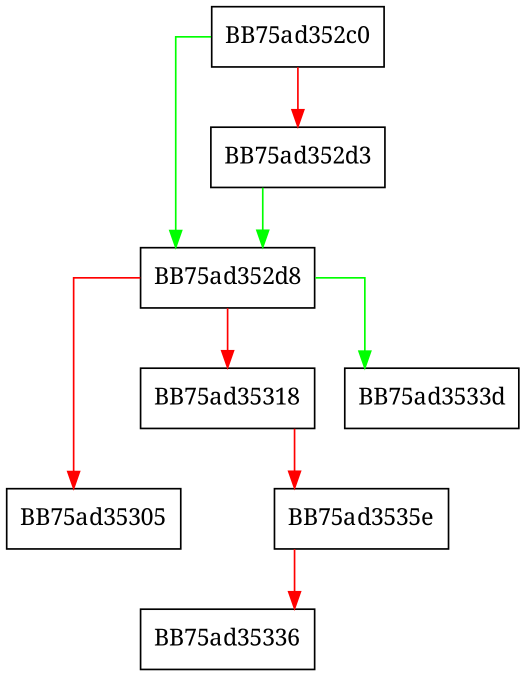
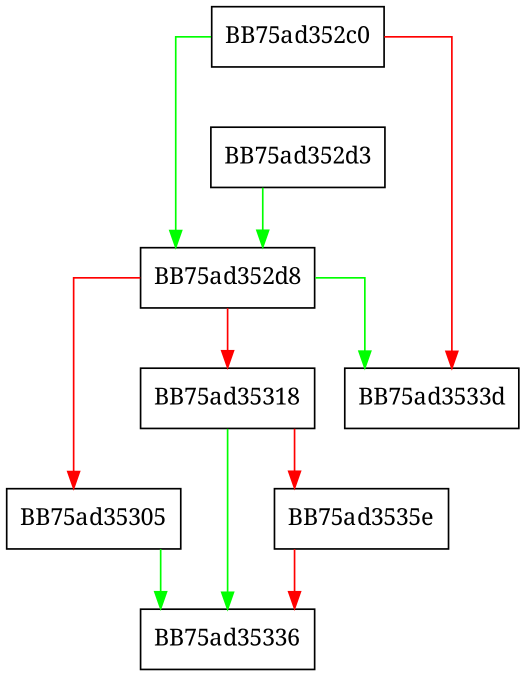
(298, 89) -> (452, 160)
none -> (228, 511)
none -> (161, 570)
